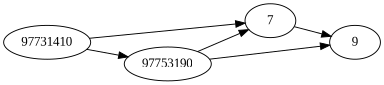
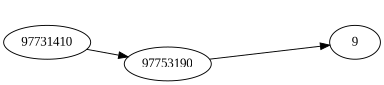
(270, 21) -> none
